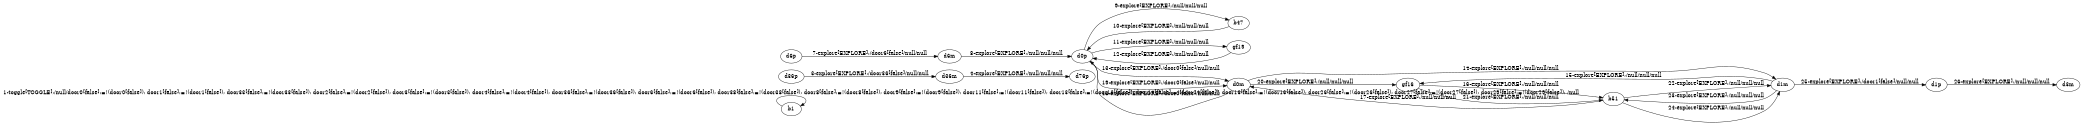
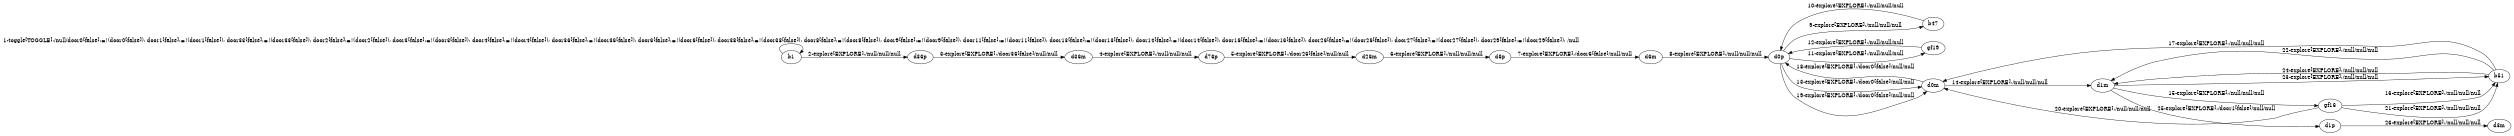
none -> (853, 57)
none -> (1370, 57)
(1321, 85) -> (2133, 121)
